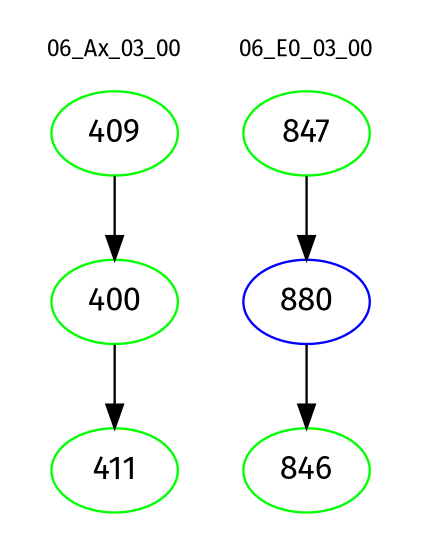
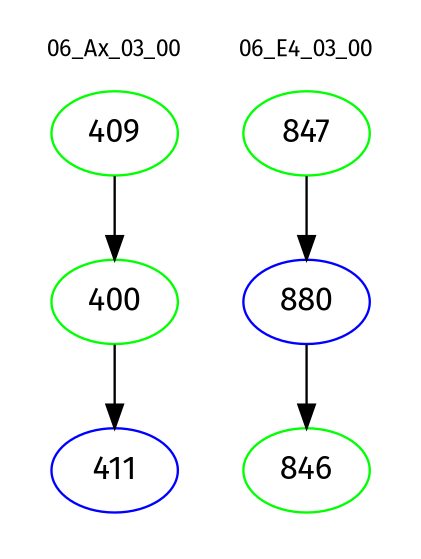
(307, 50) -> (307, 50)
(115, 470) -> (115, 470)
